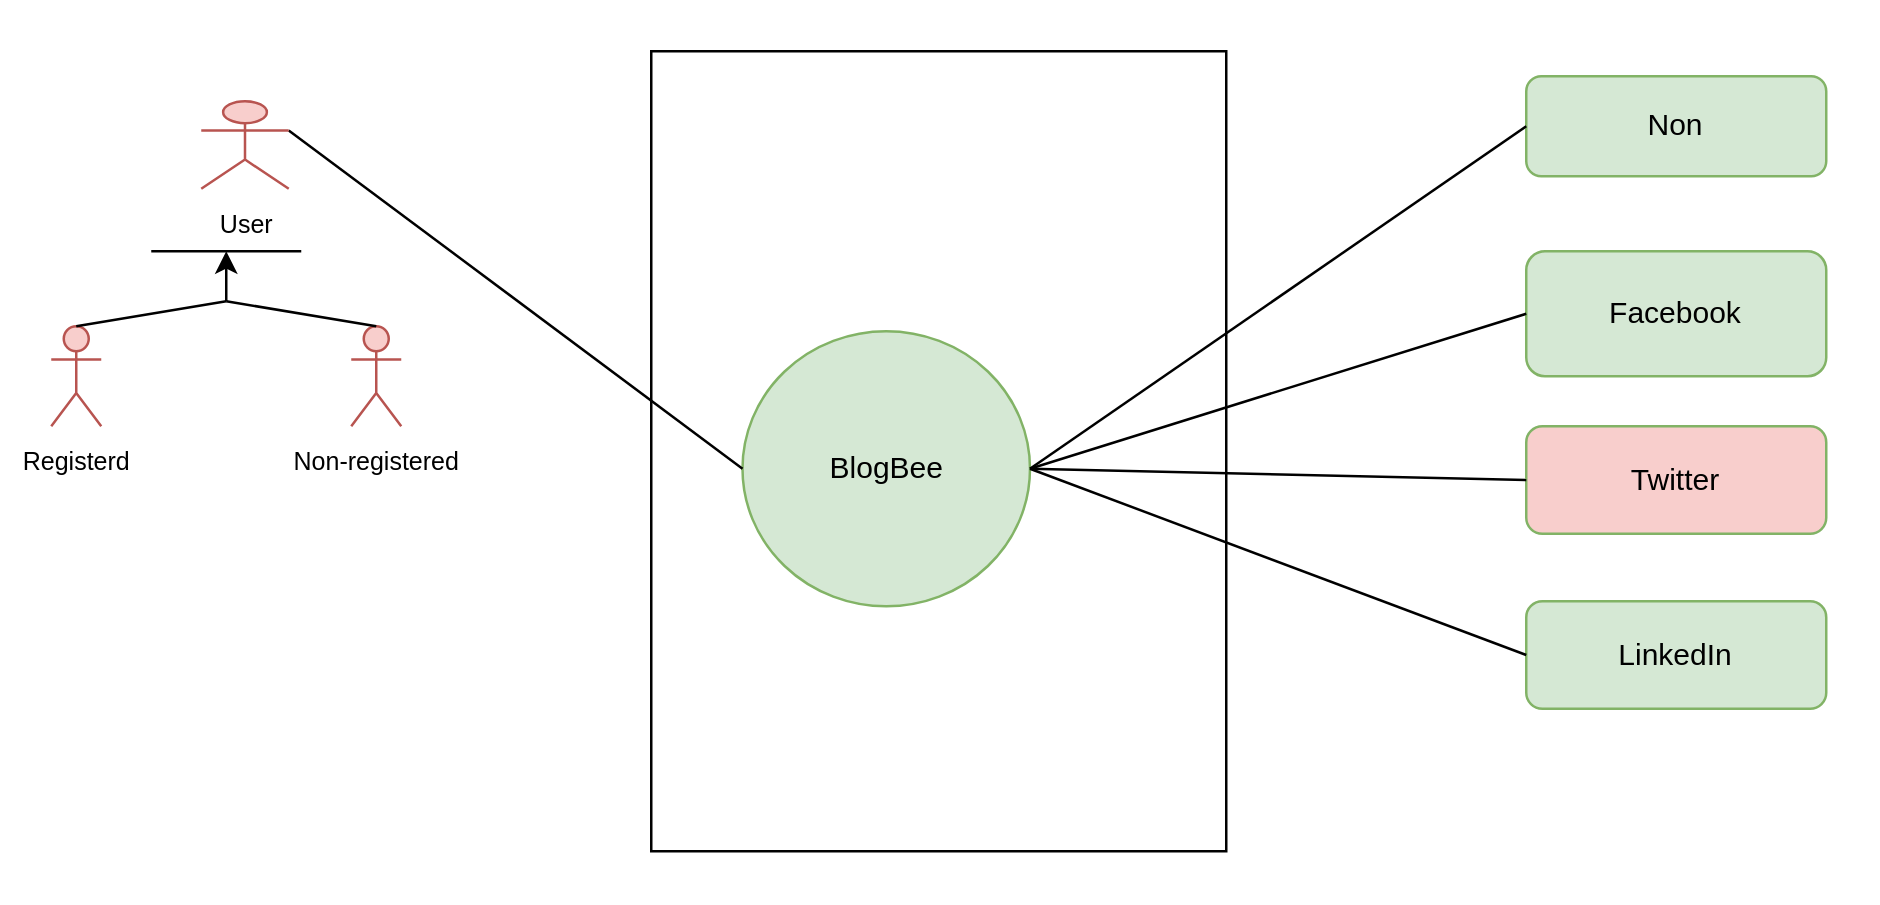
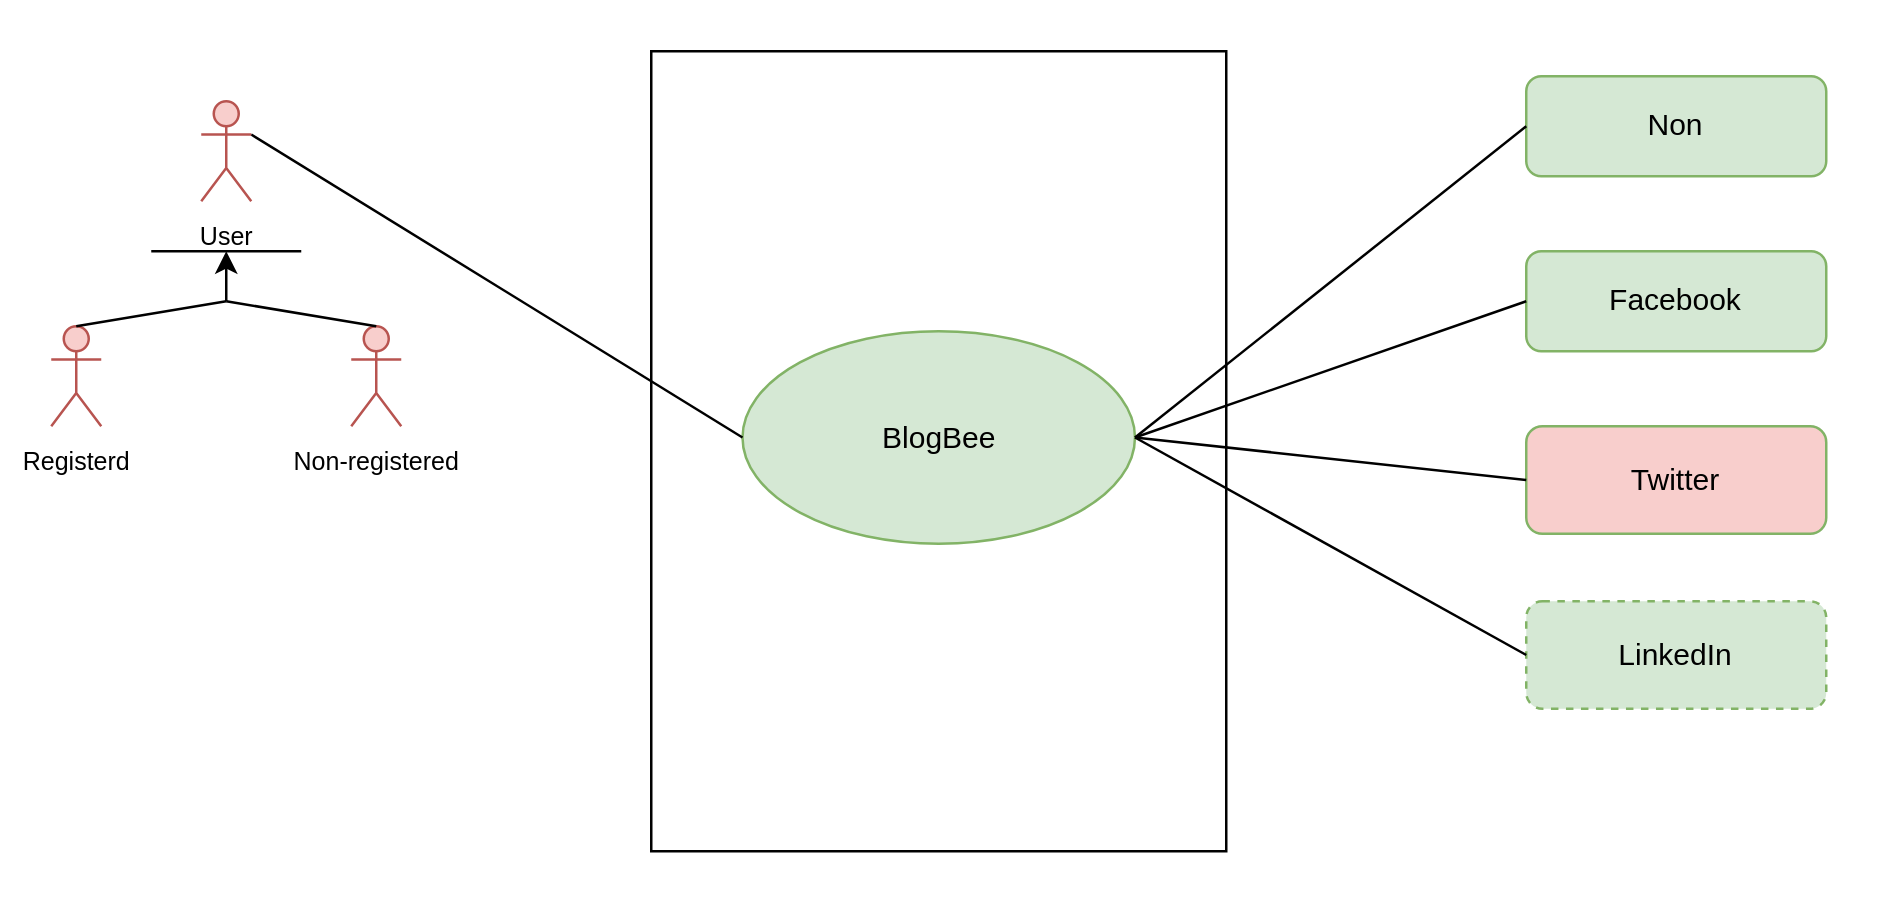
(245, 145) -> (226, 151)
(1676, 314) -> (1676, 301)
(886, 469) -> (939, 438)
(1676, 655) -> (1676, 655)
